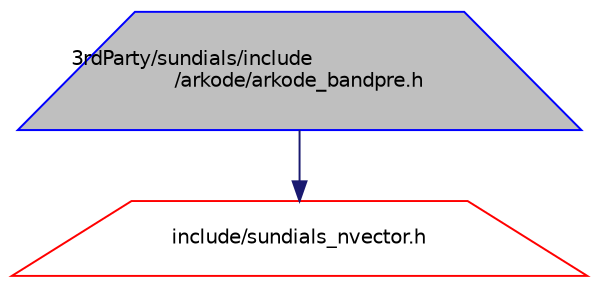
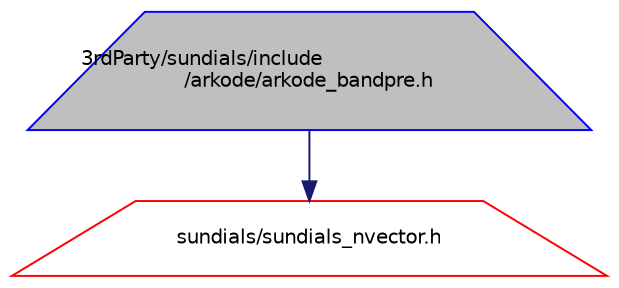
(300, 238) -> (309, 238)
